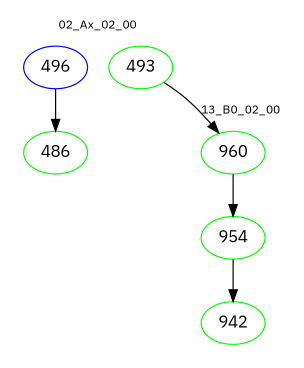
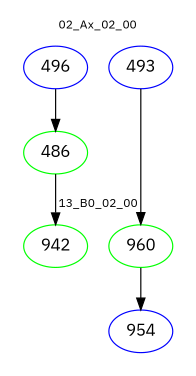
(141, 67) -> (141, 67)
(233, 238) -> (141, 331)
(233, 275) -> (56, 200)
